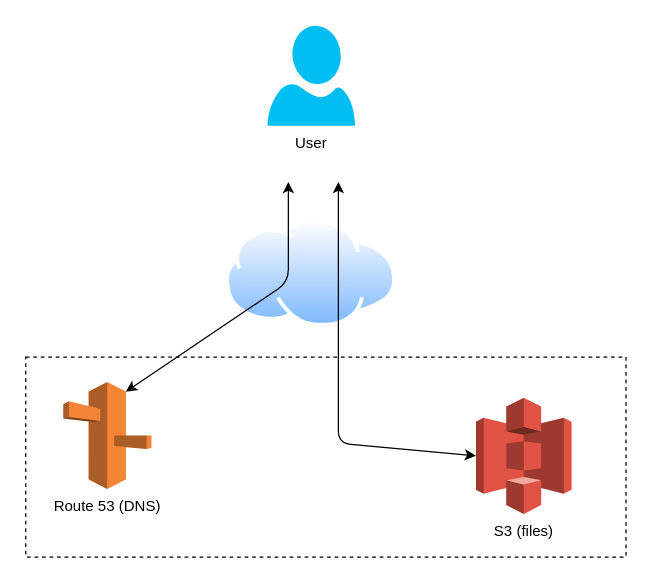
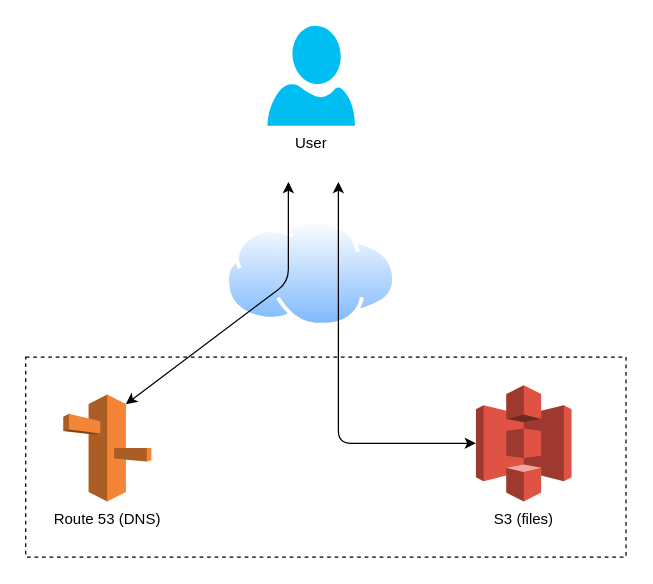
(107, 435) -> (107, 448)
(523, 456) -> (523, 443)
